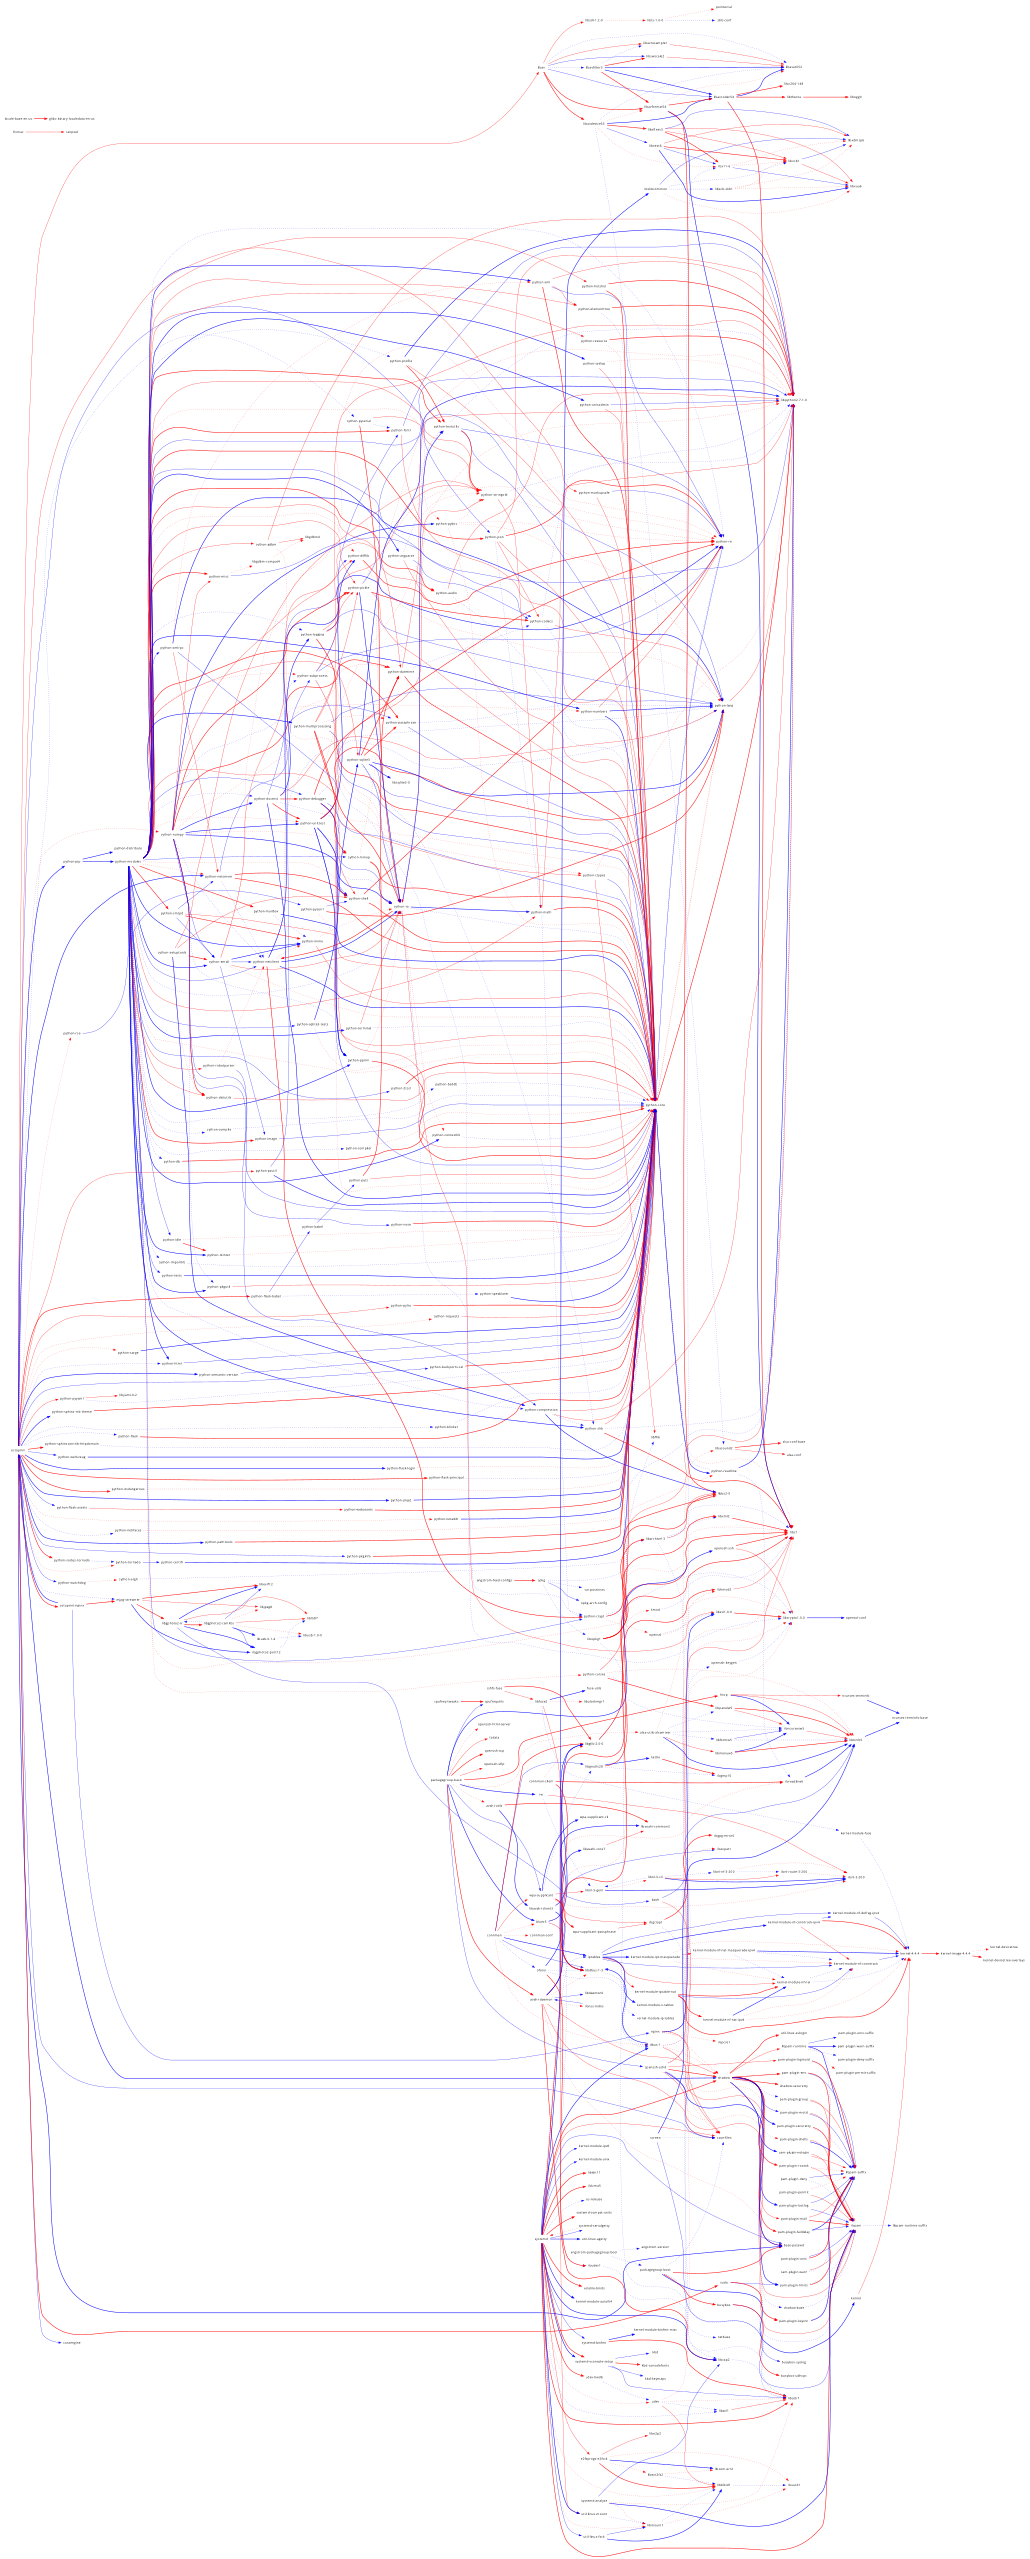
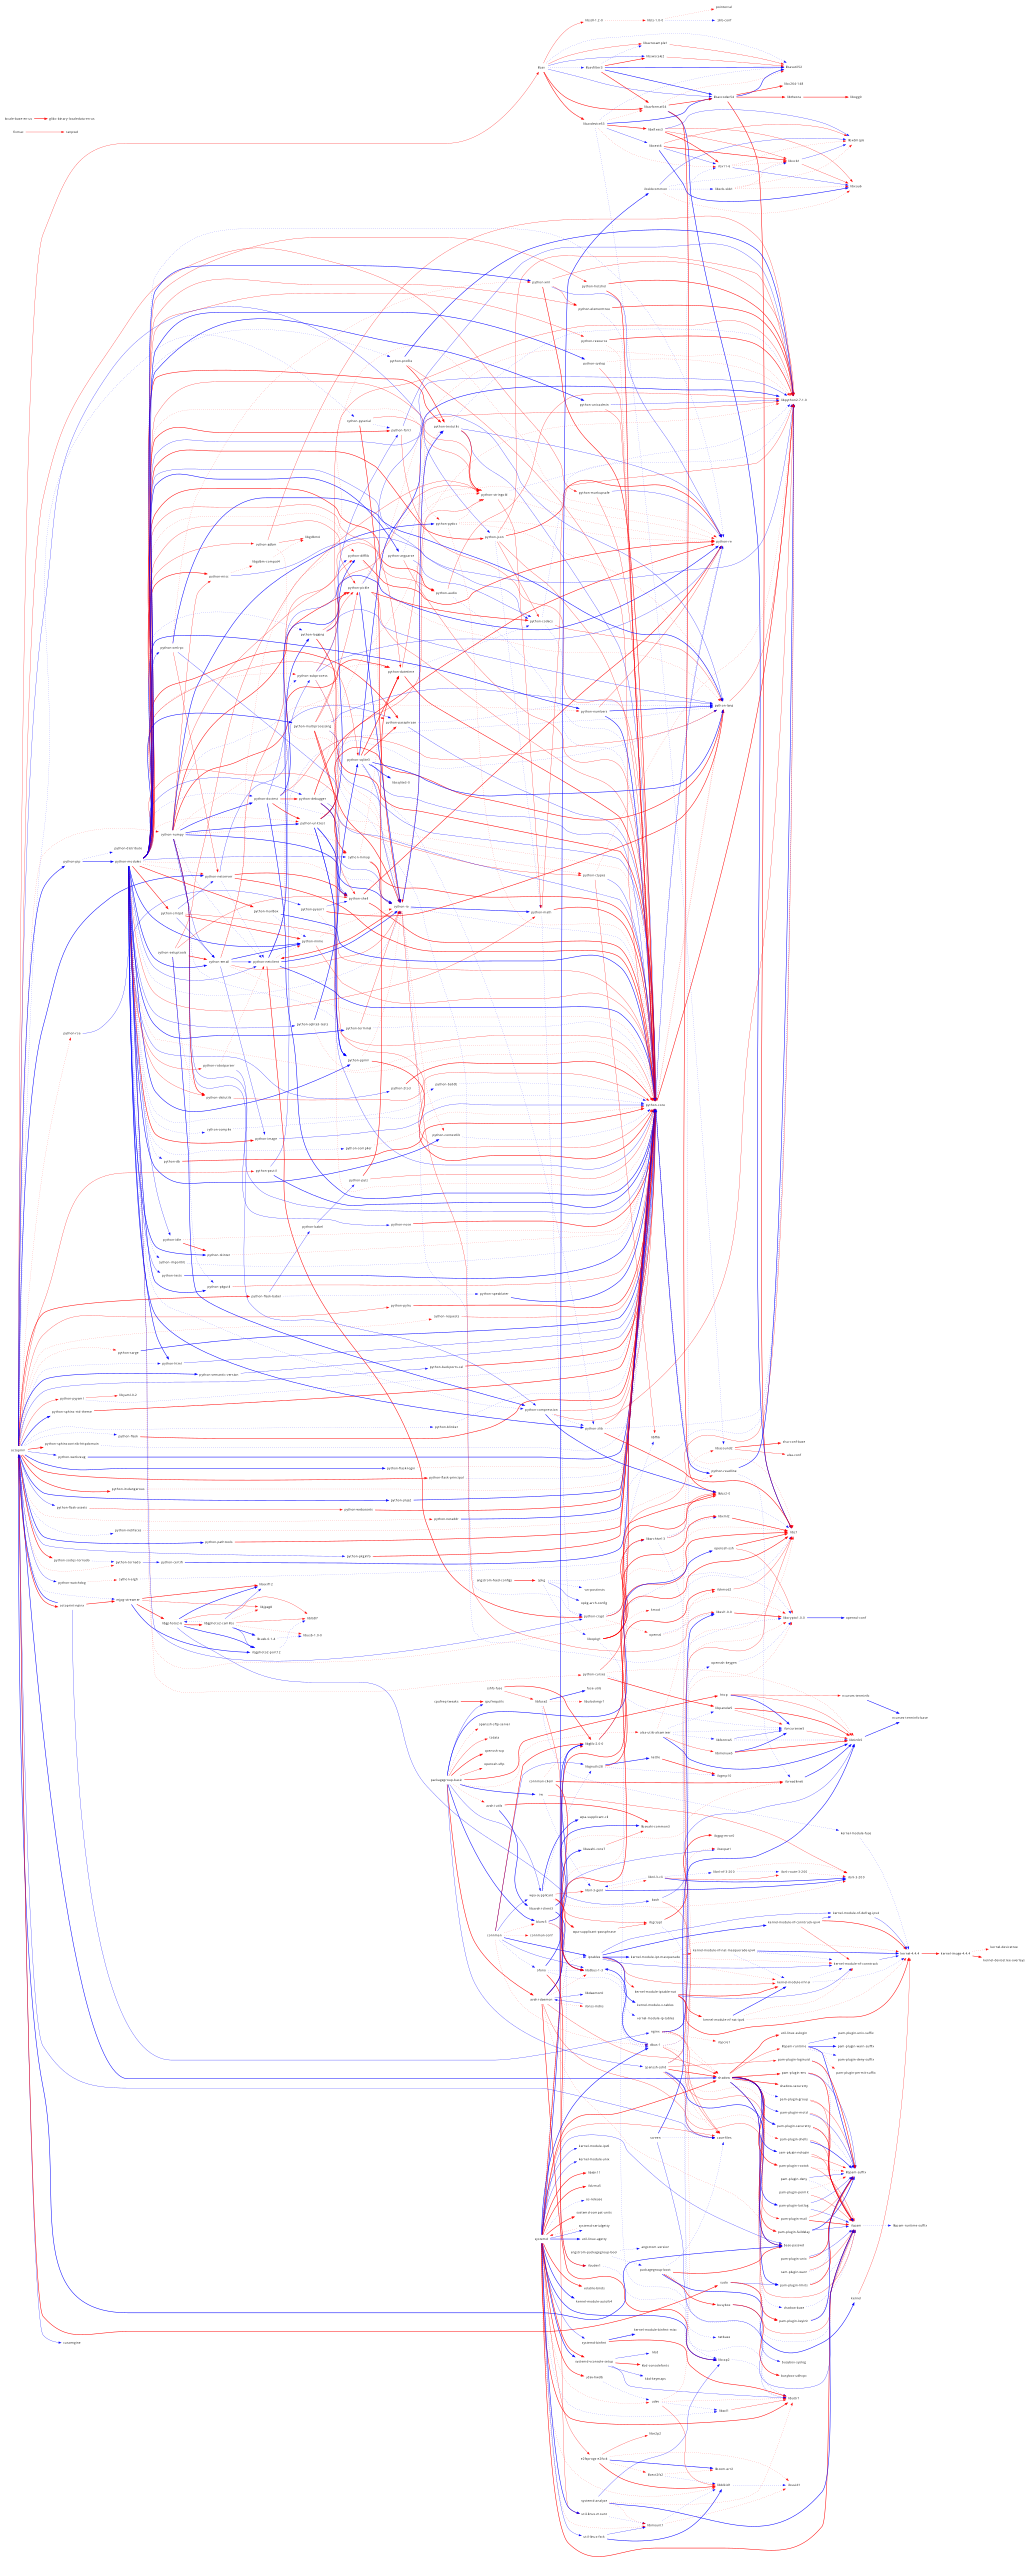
(96, 856) -> (96, 856)
(494, 1724) -> (494, 1724)
(510, 1914) -> (510, 1914)
